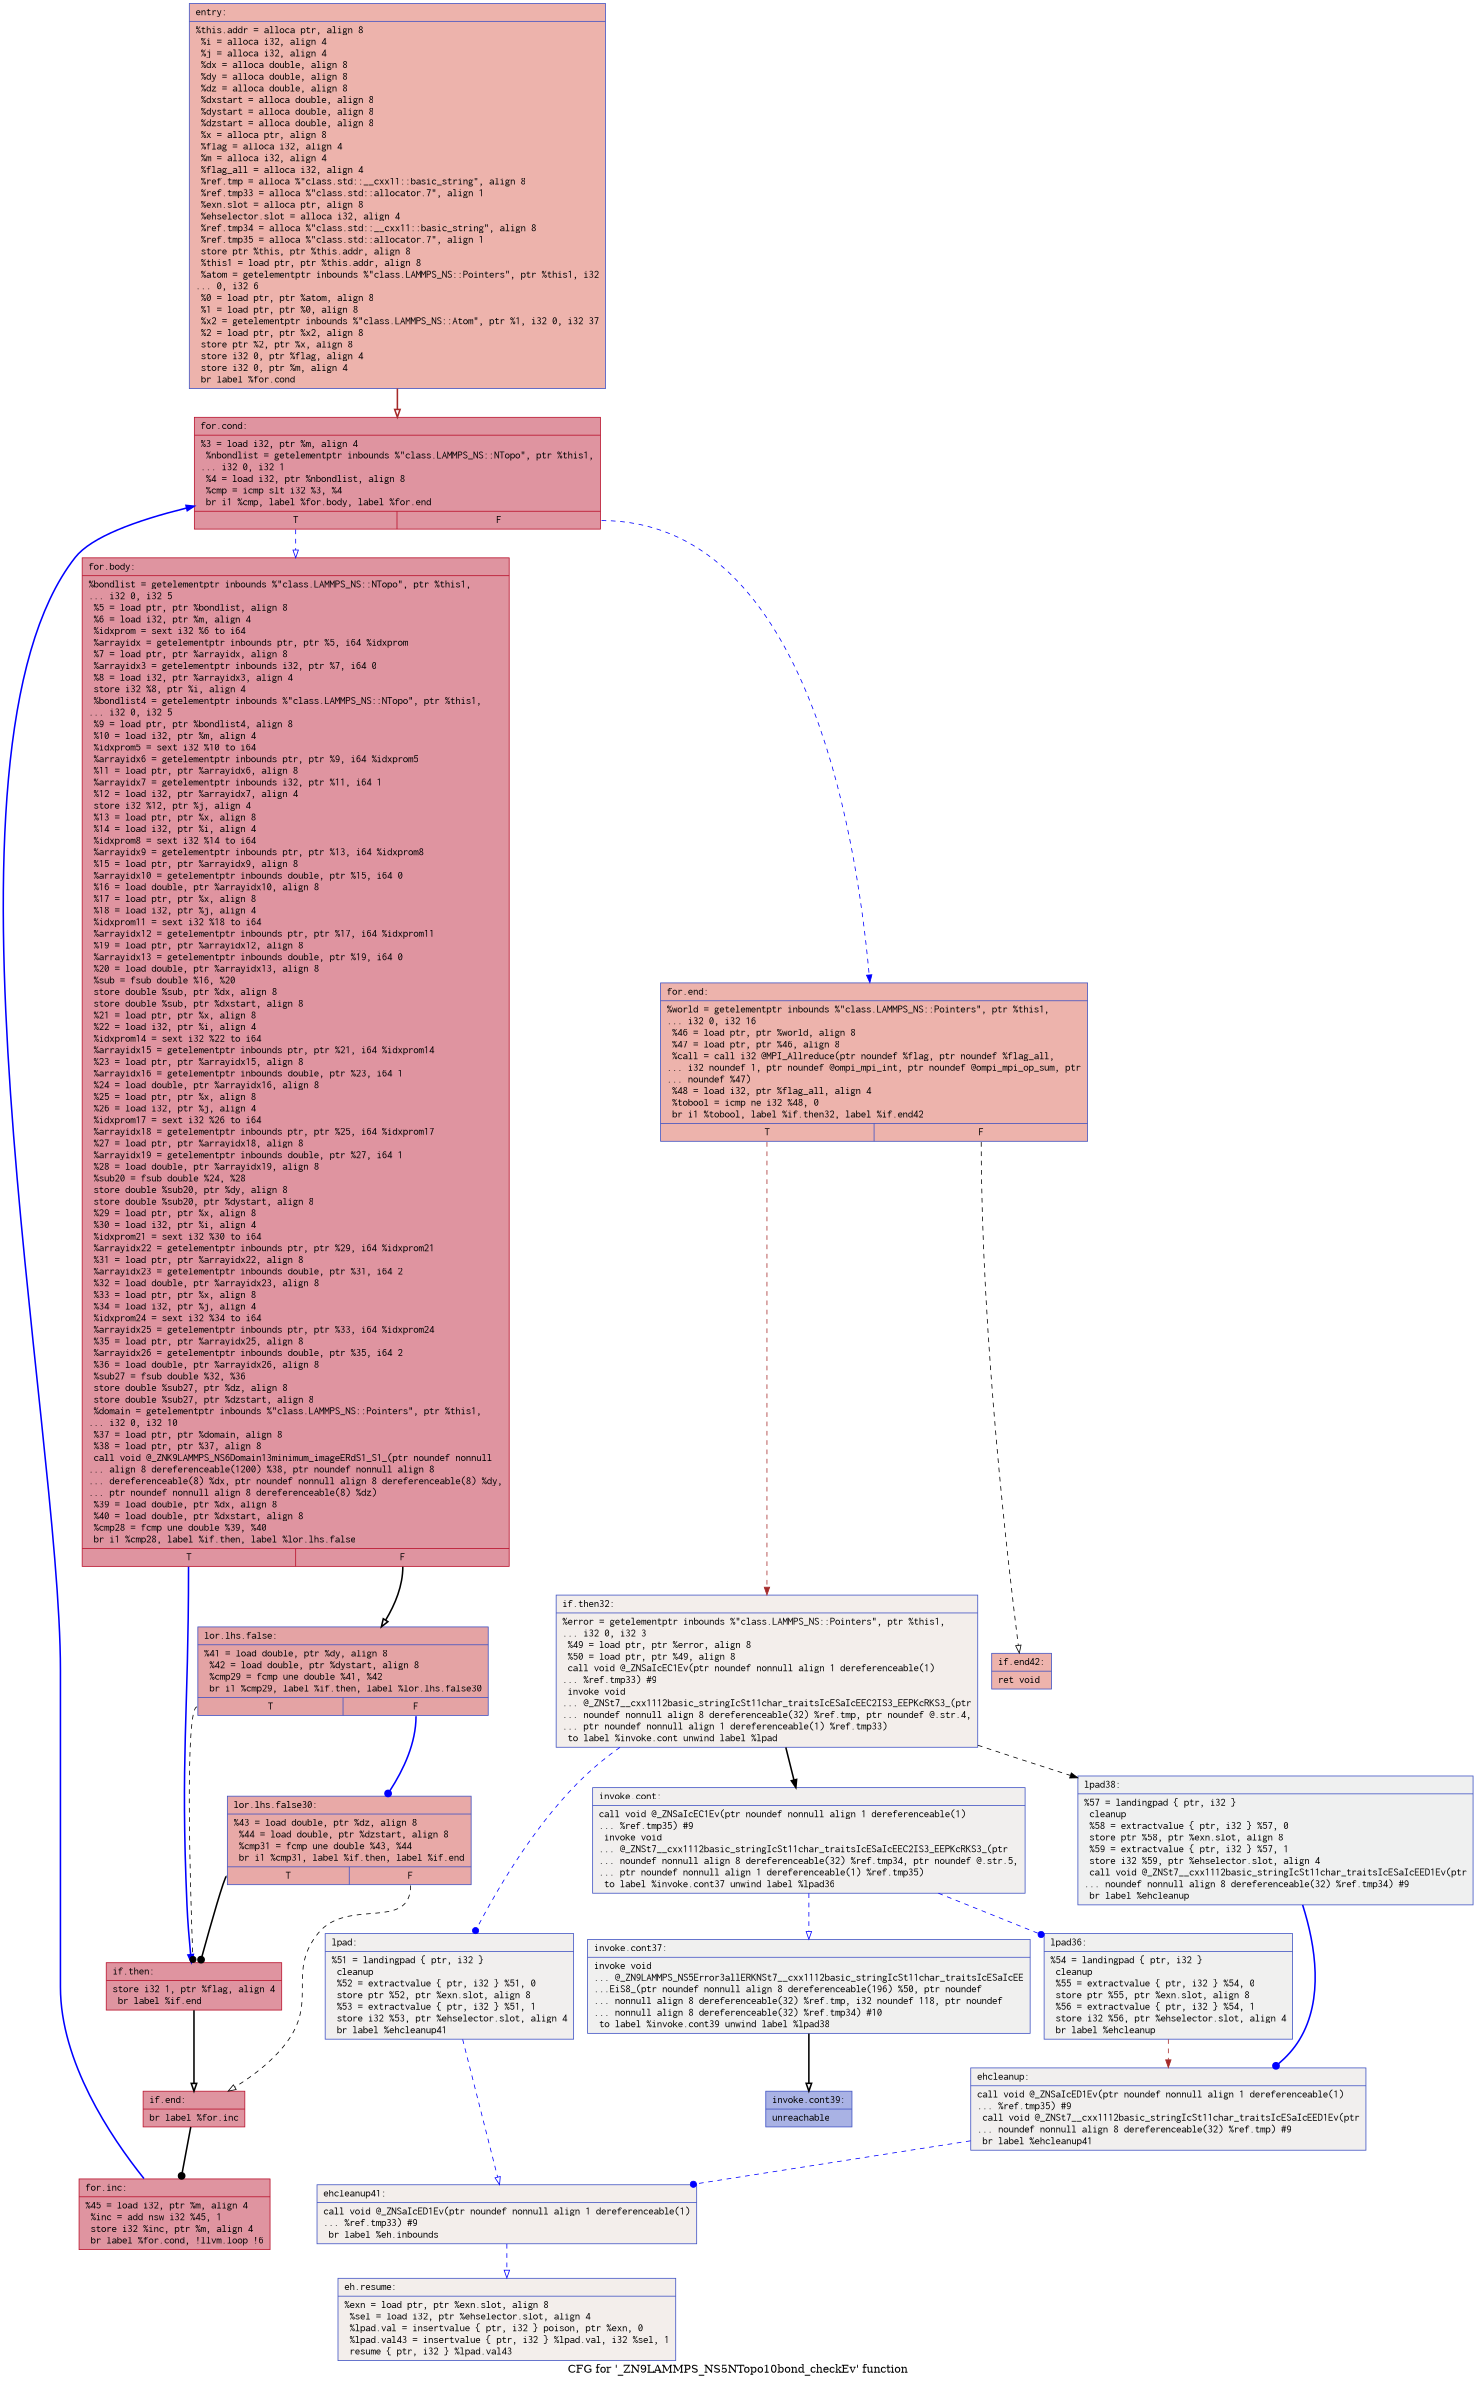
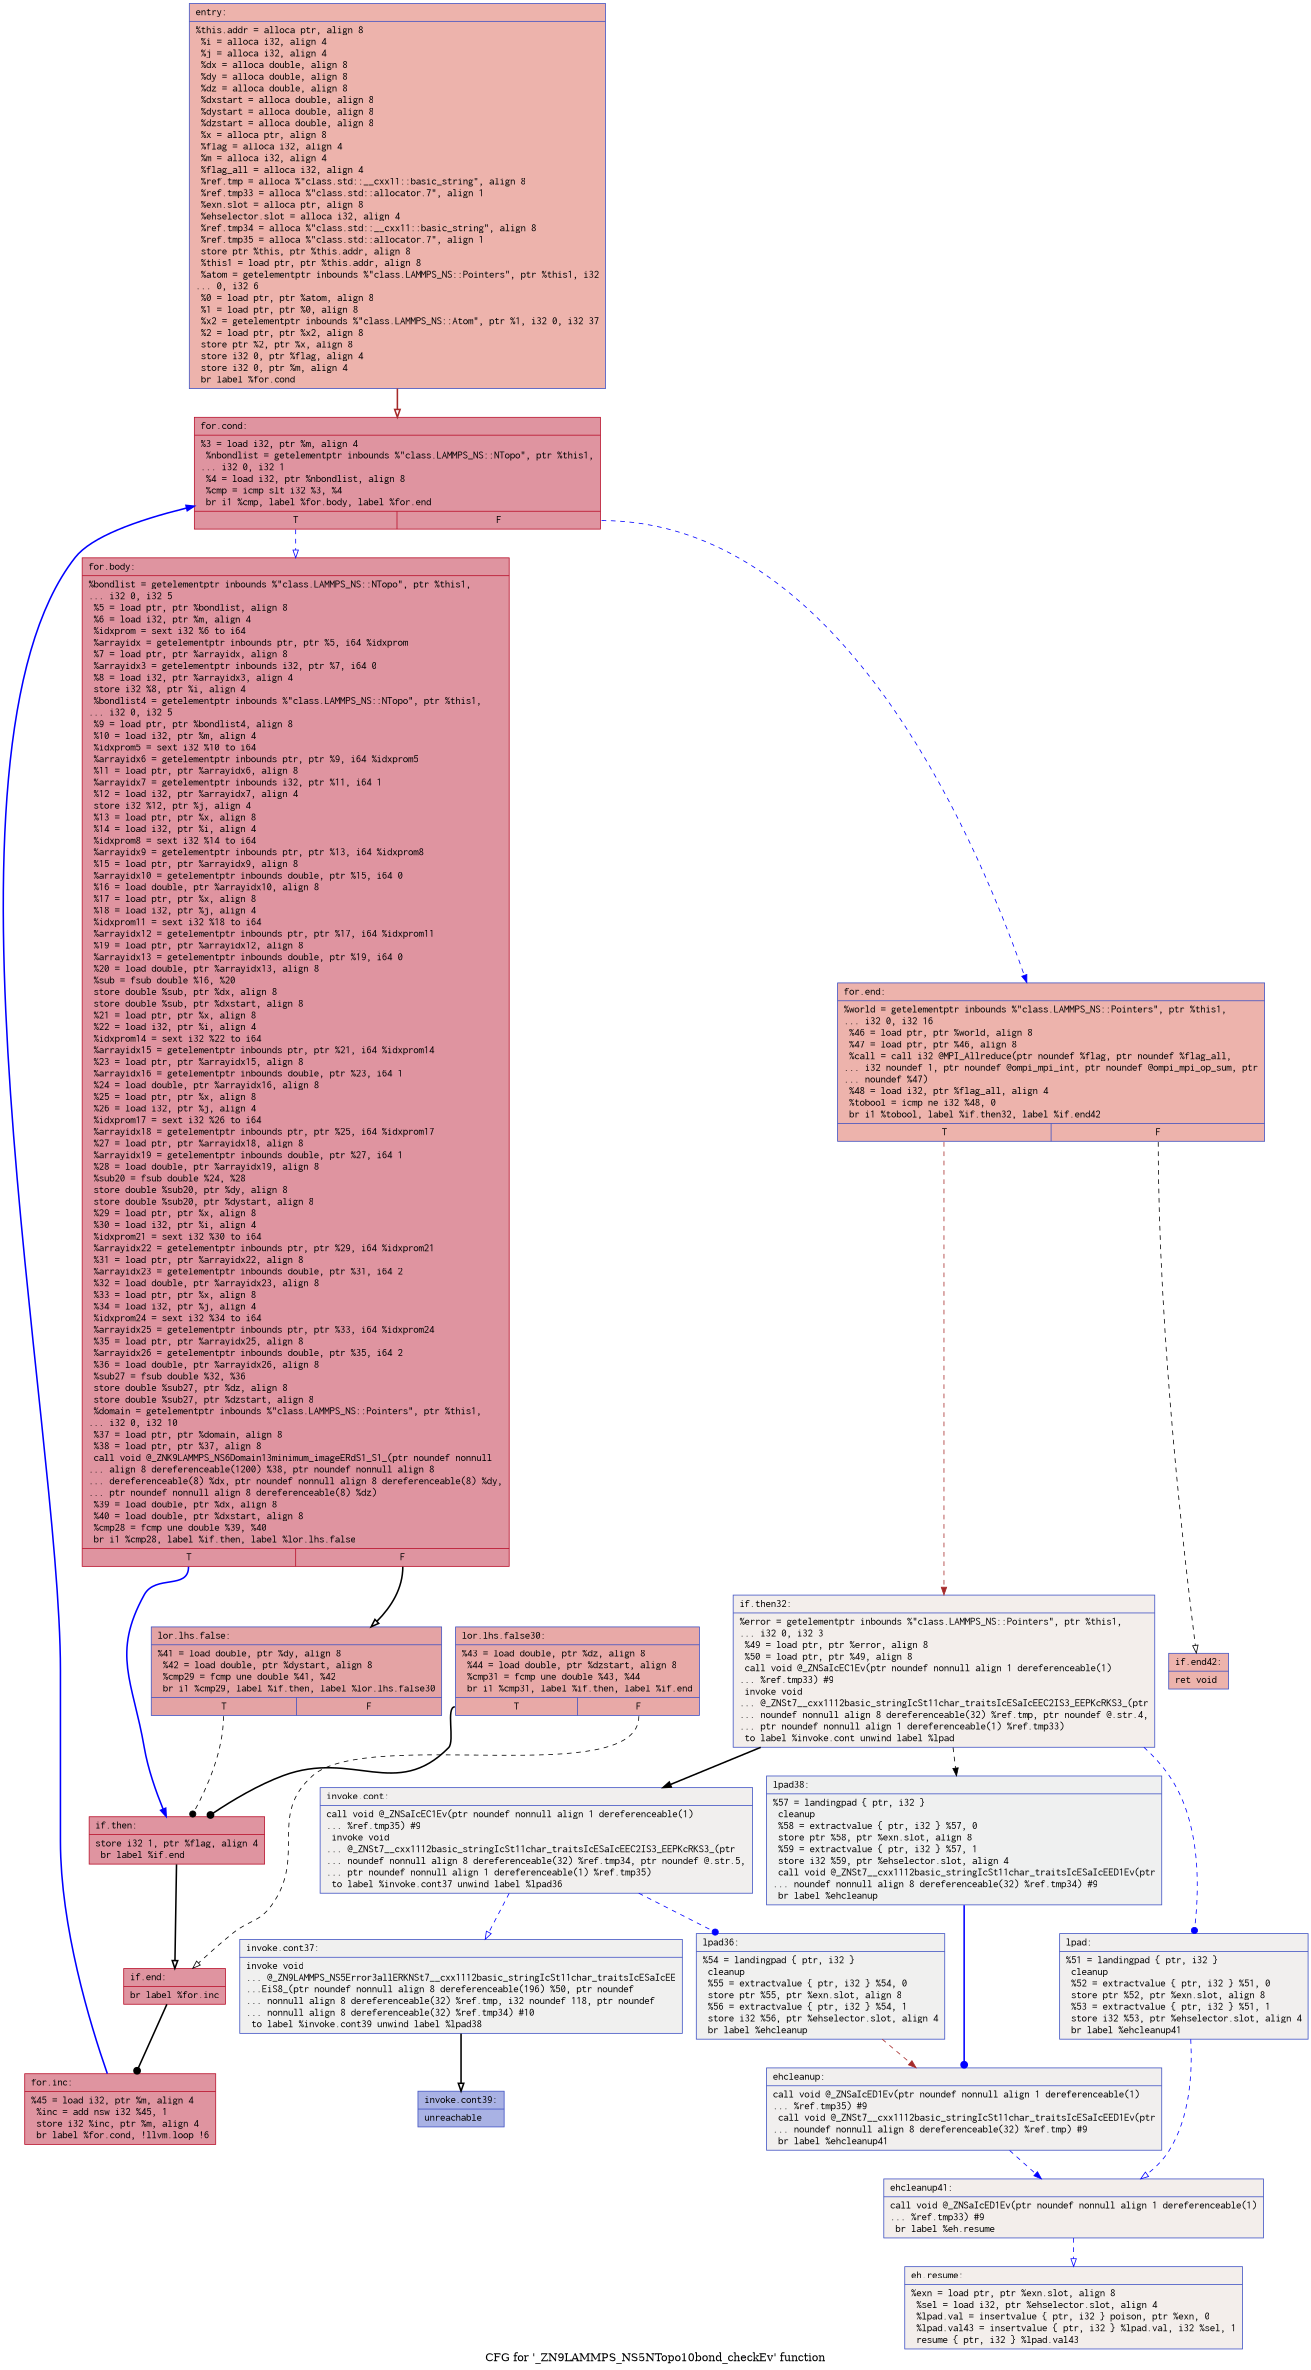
(408, 1755) -> none
(834, 2162) -> (1023, 2162)
(381, 2234) -> (943, 2229)
